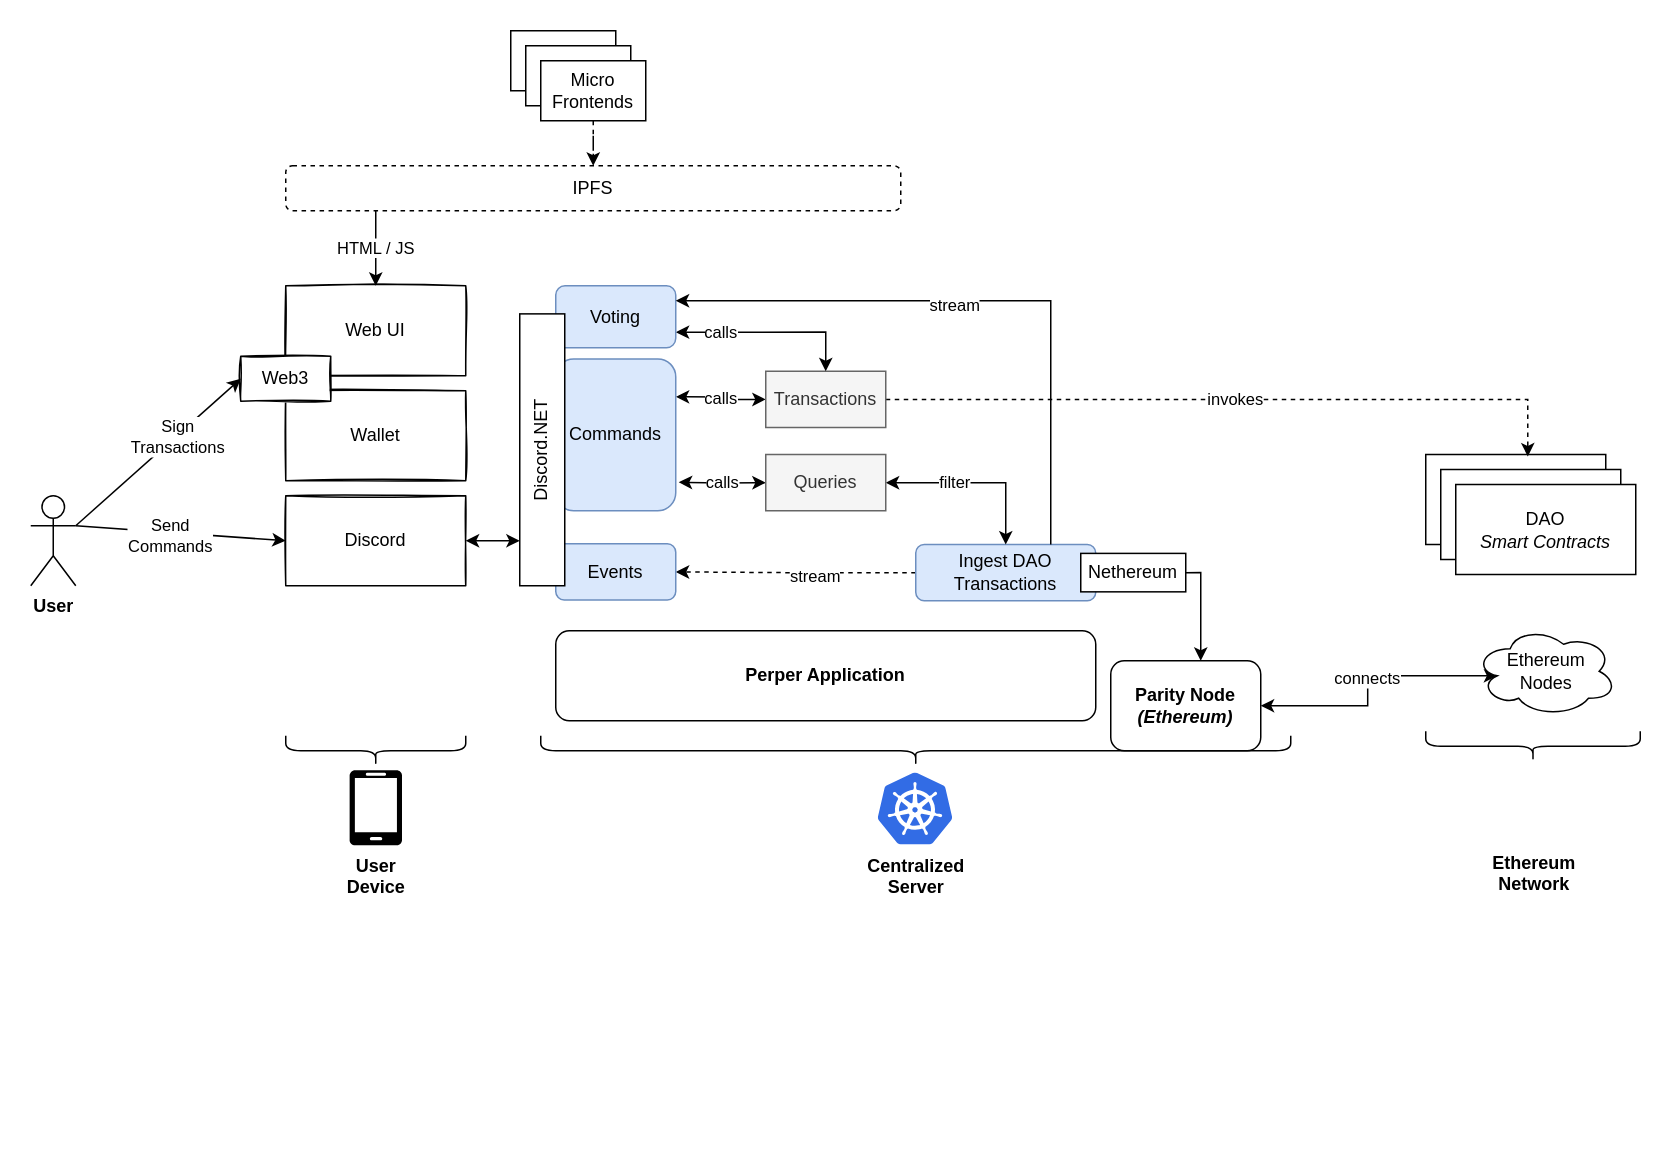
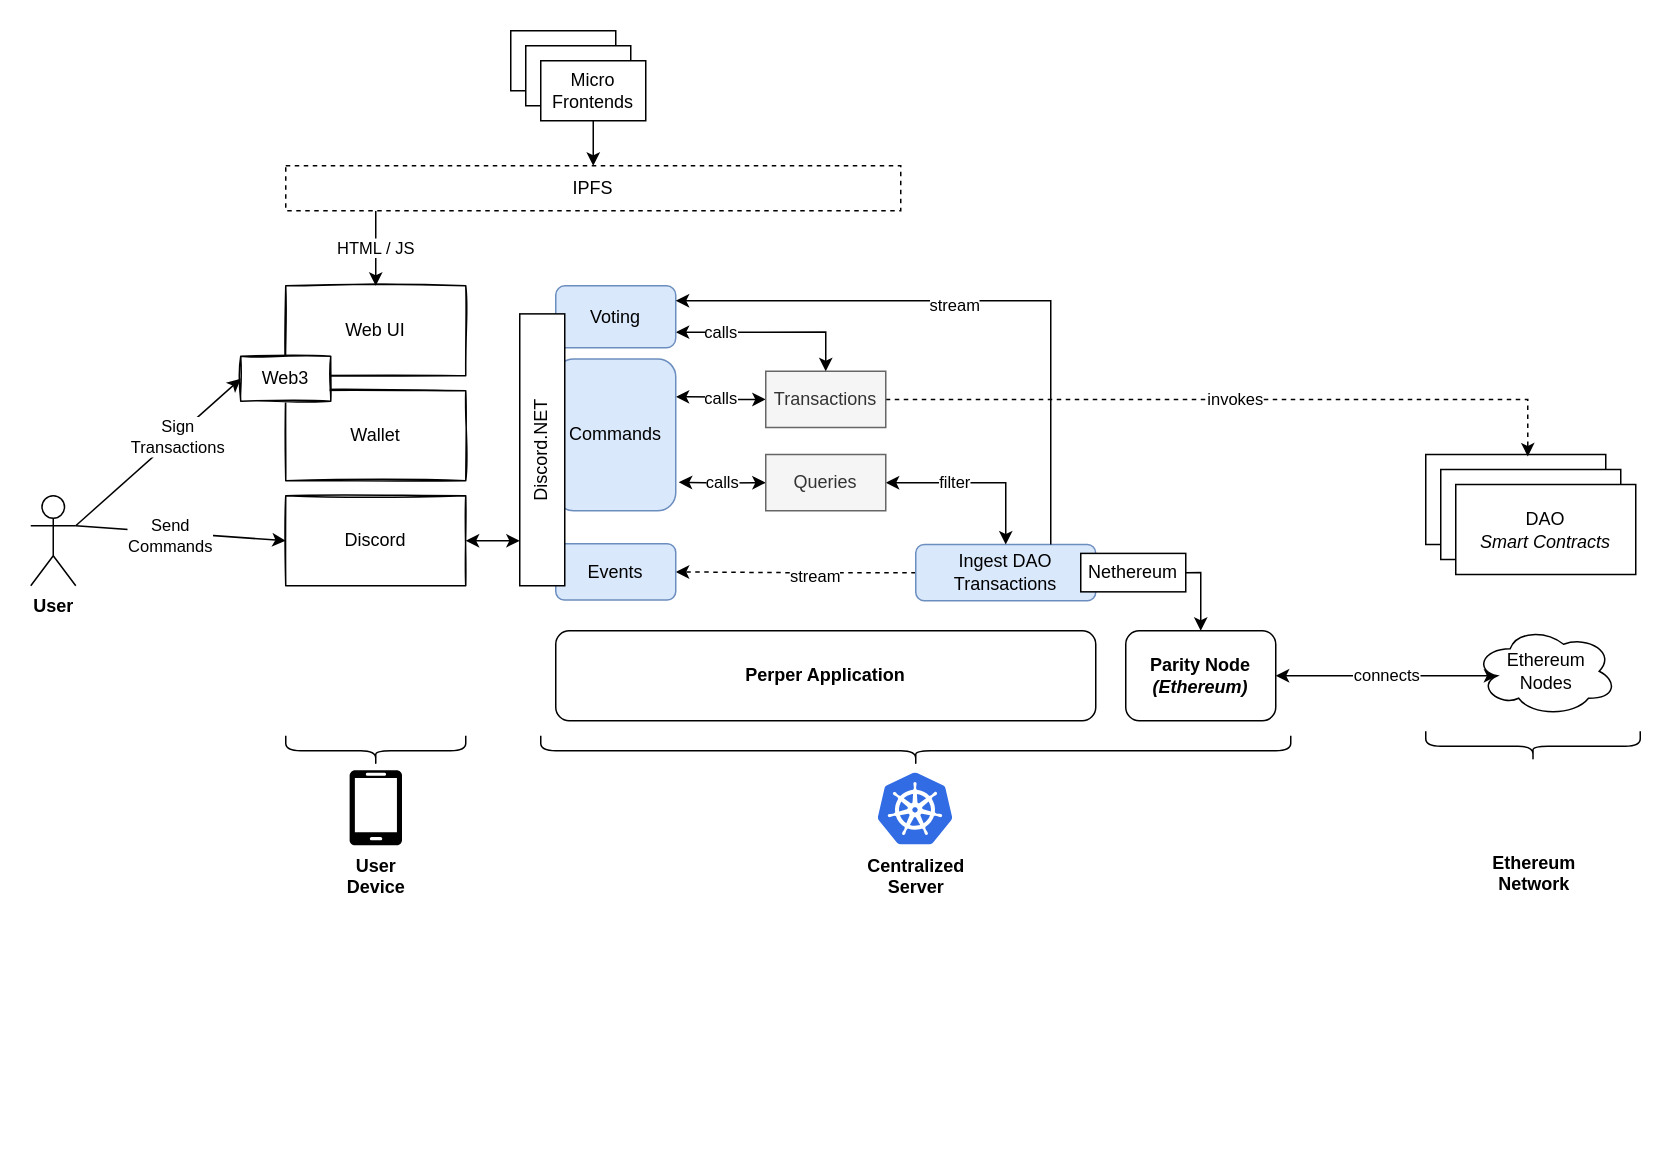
(593, 130) -> (593, 130)
(593, 188) -> (593, 188)
(1186, 706) -> (1201, 676)
